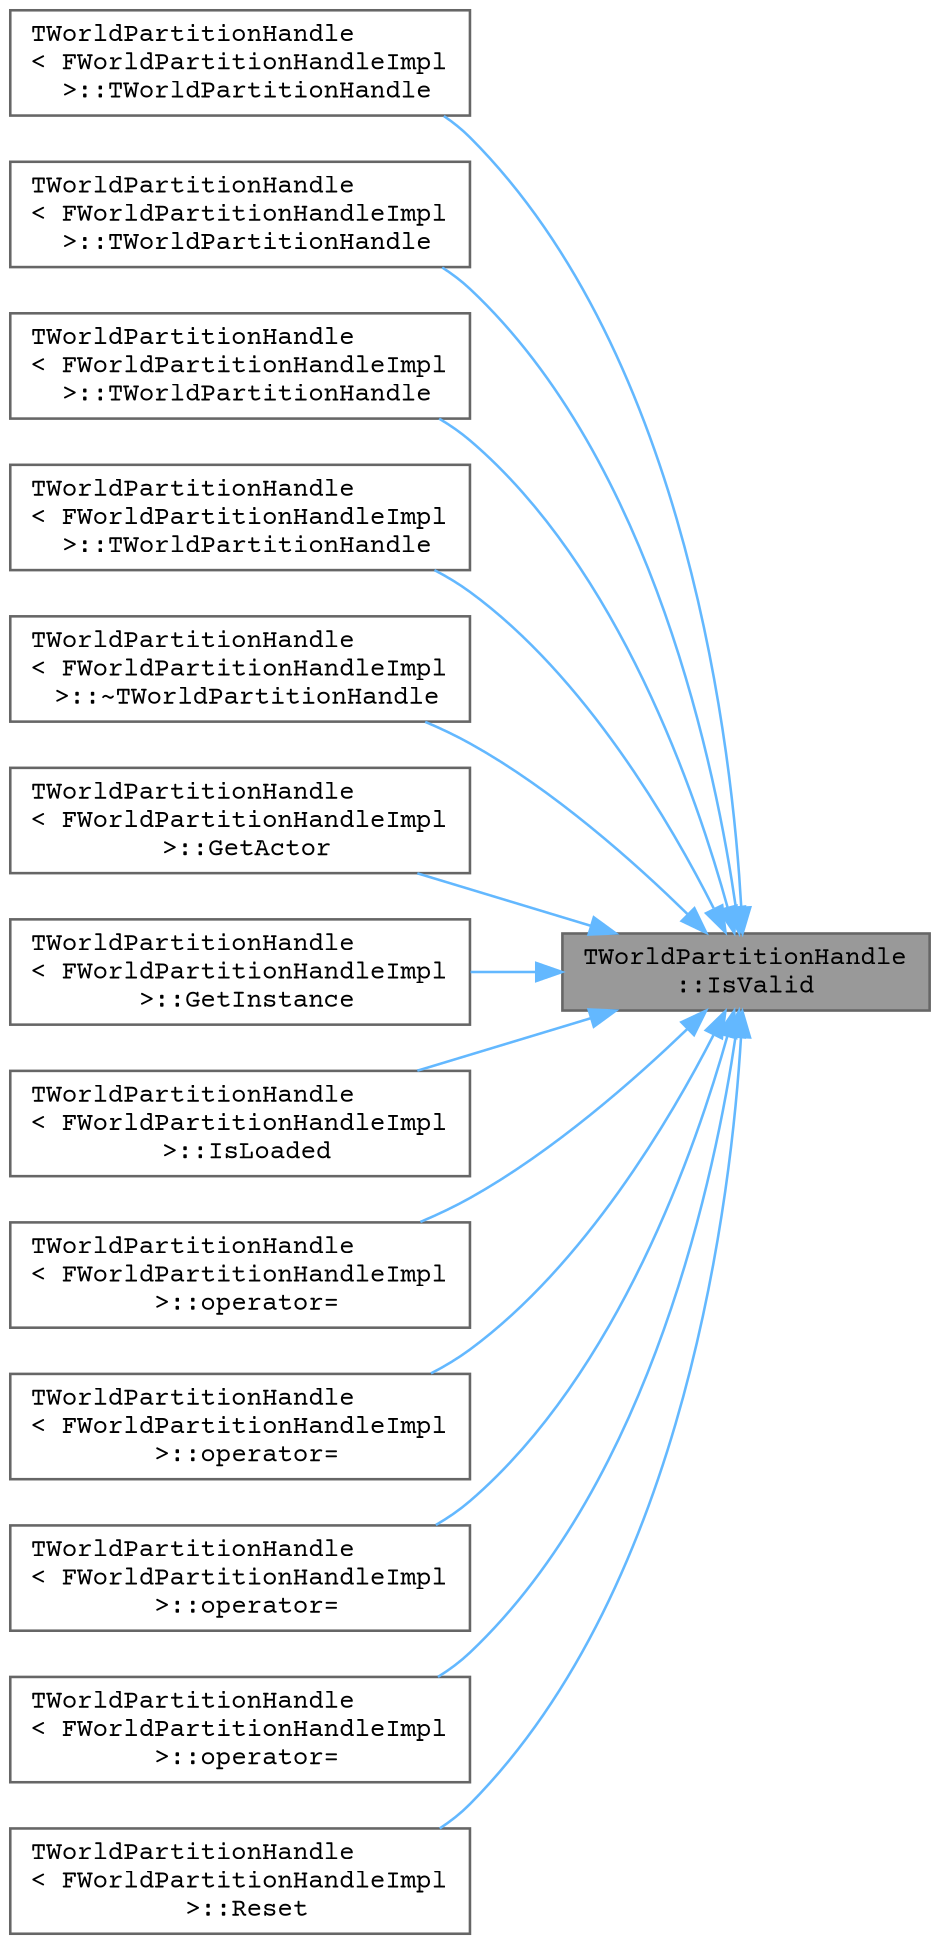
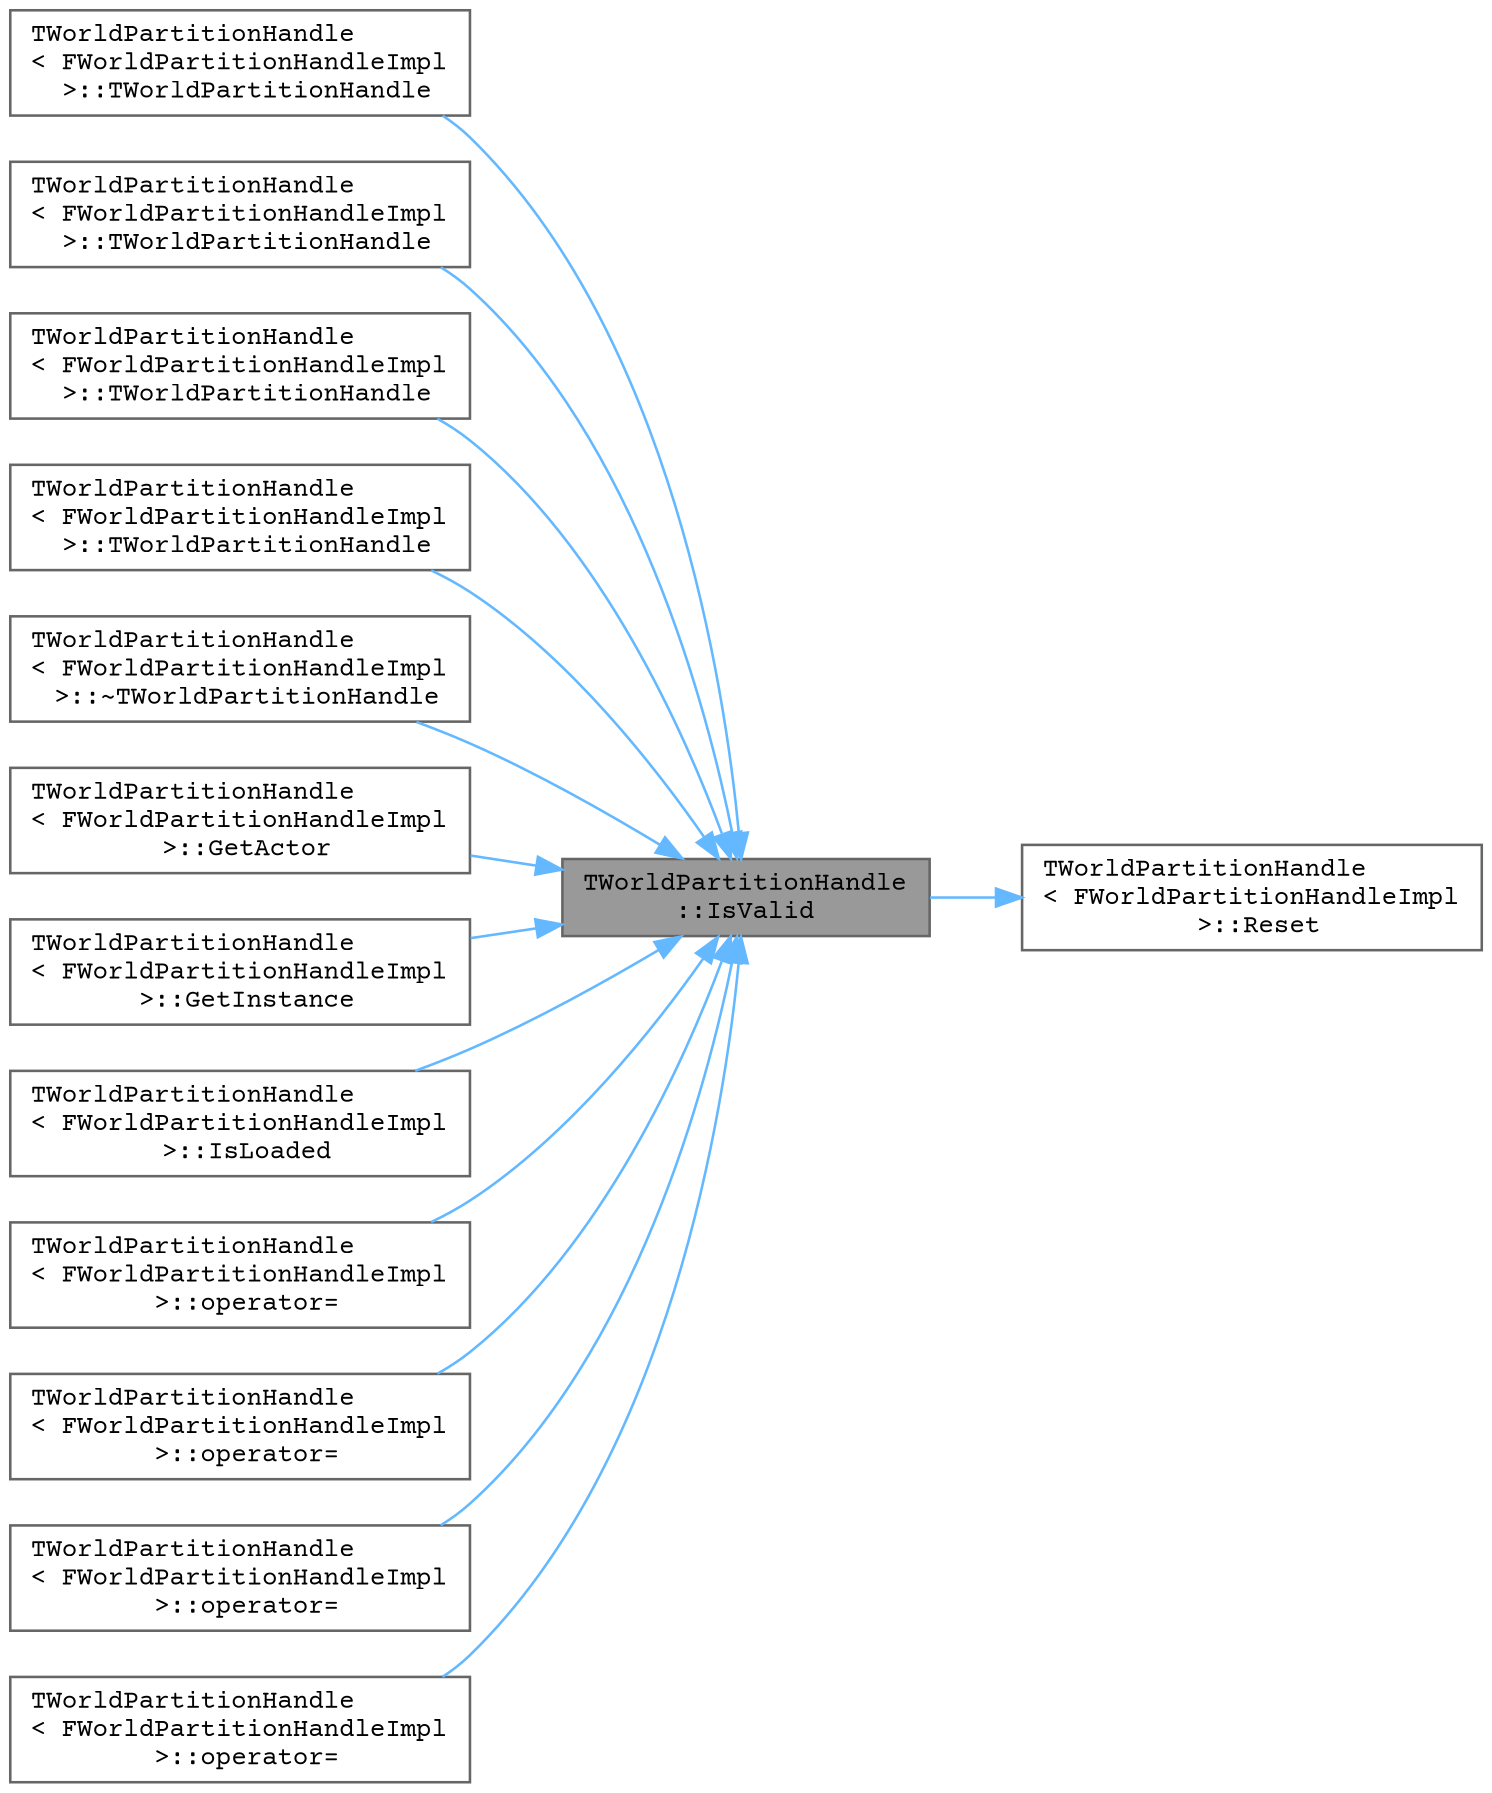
(662, 1463) -> (963, 898)
